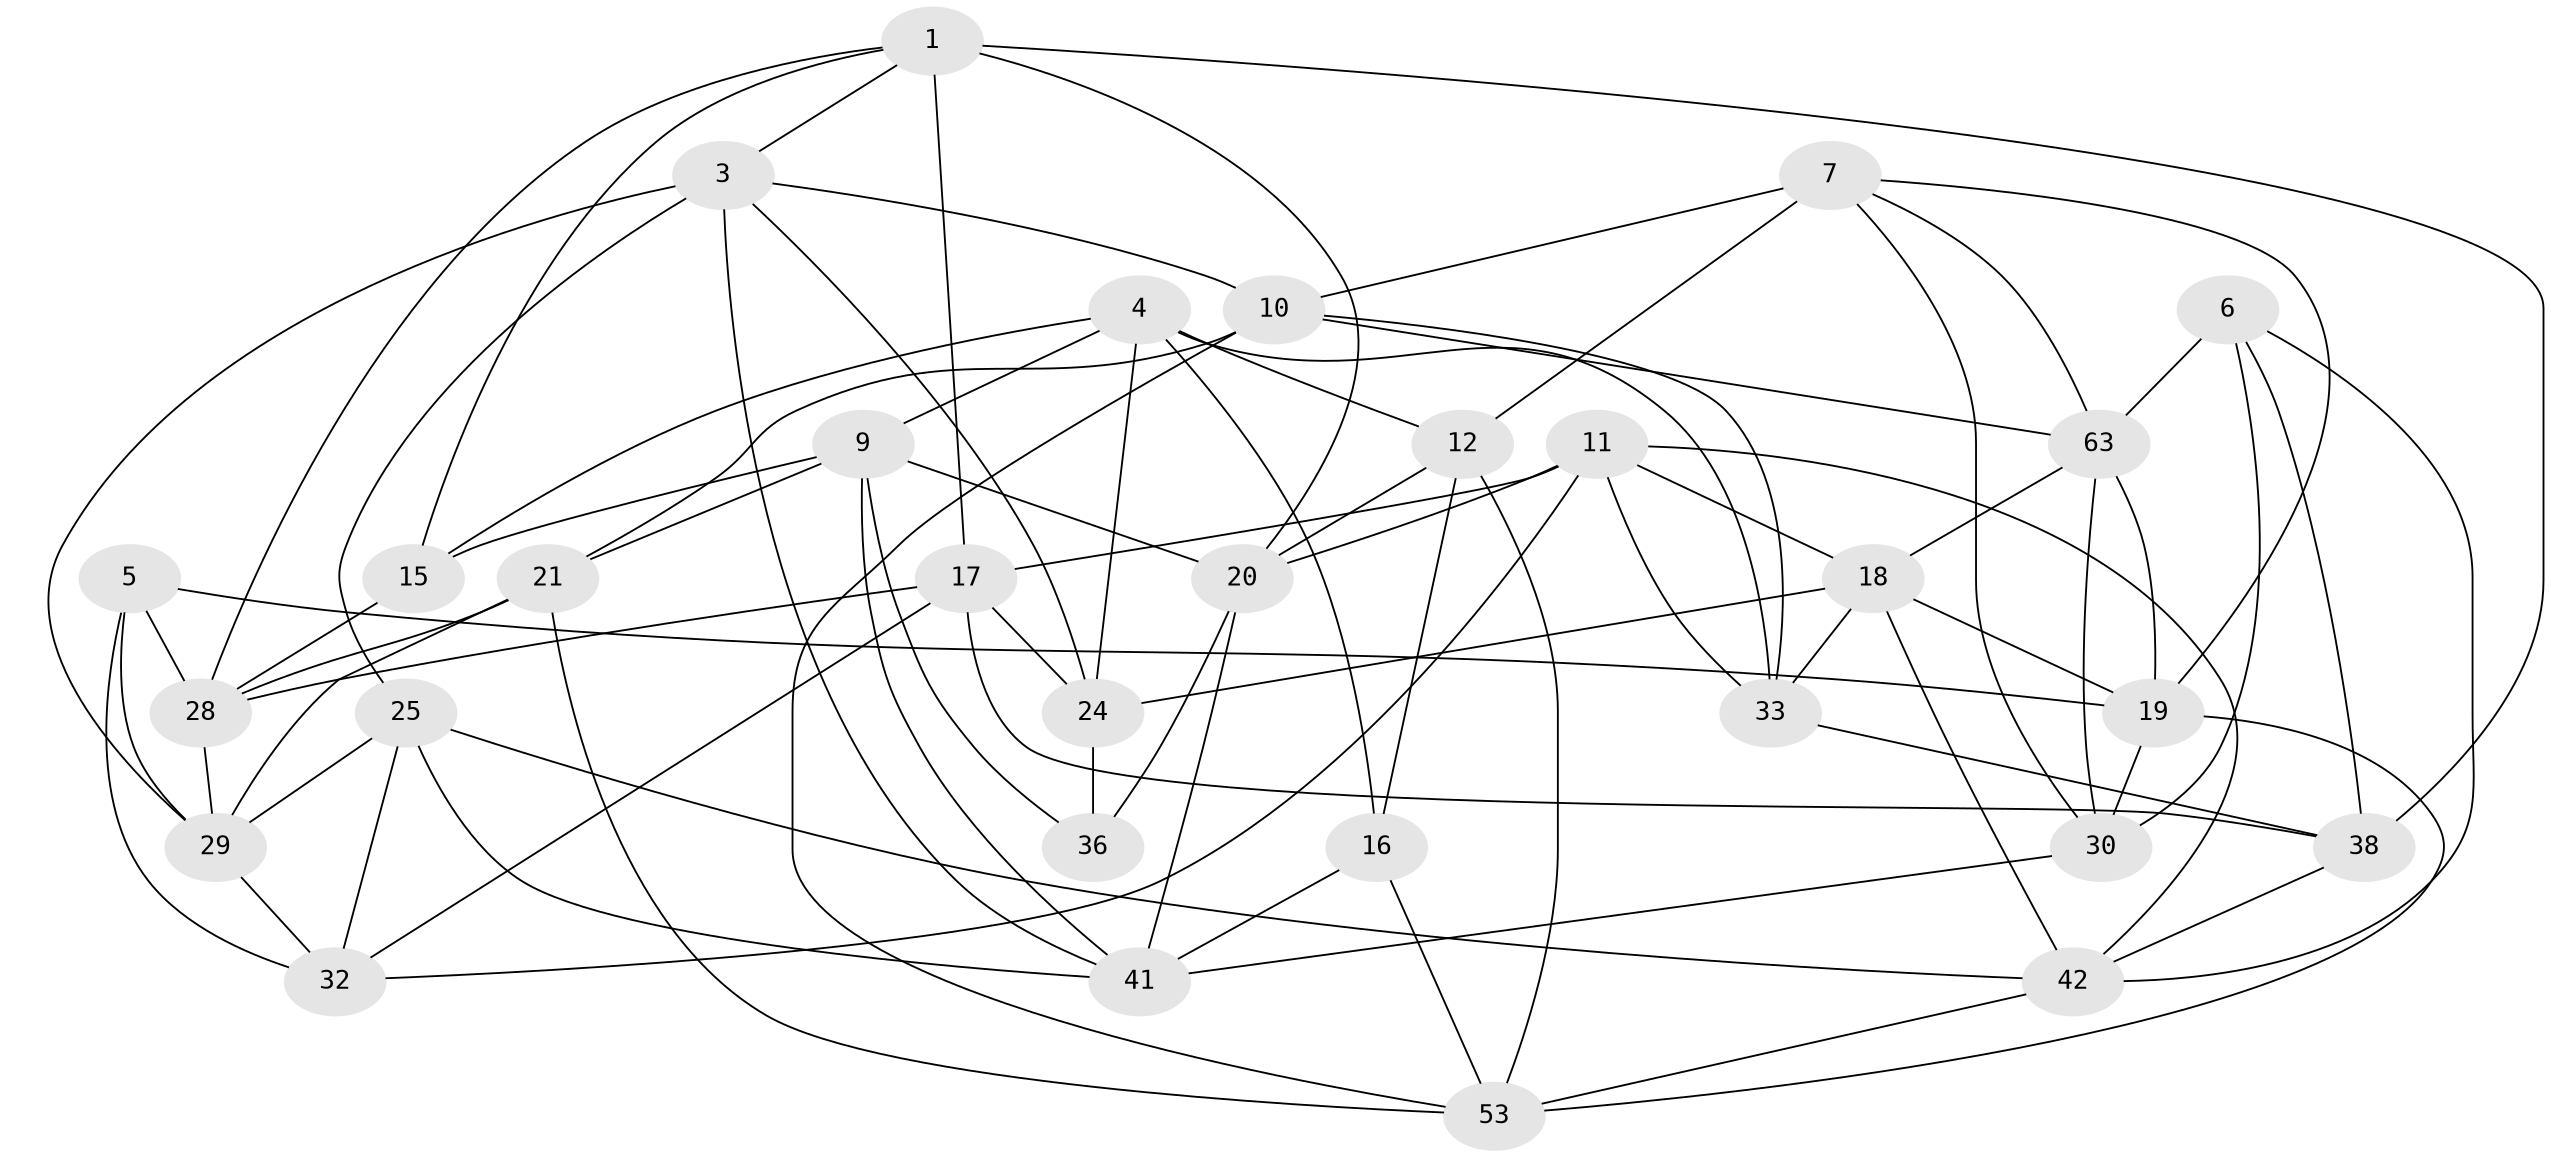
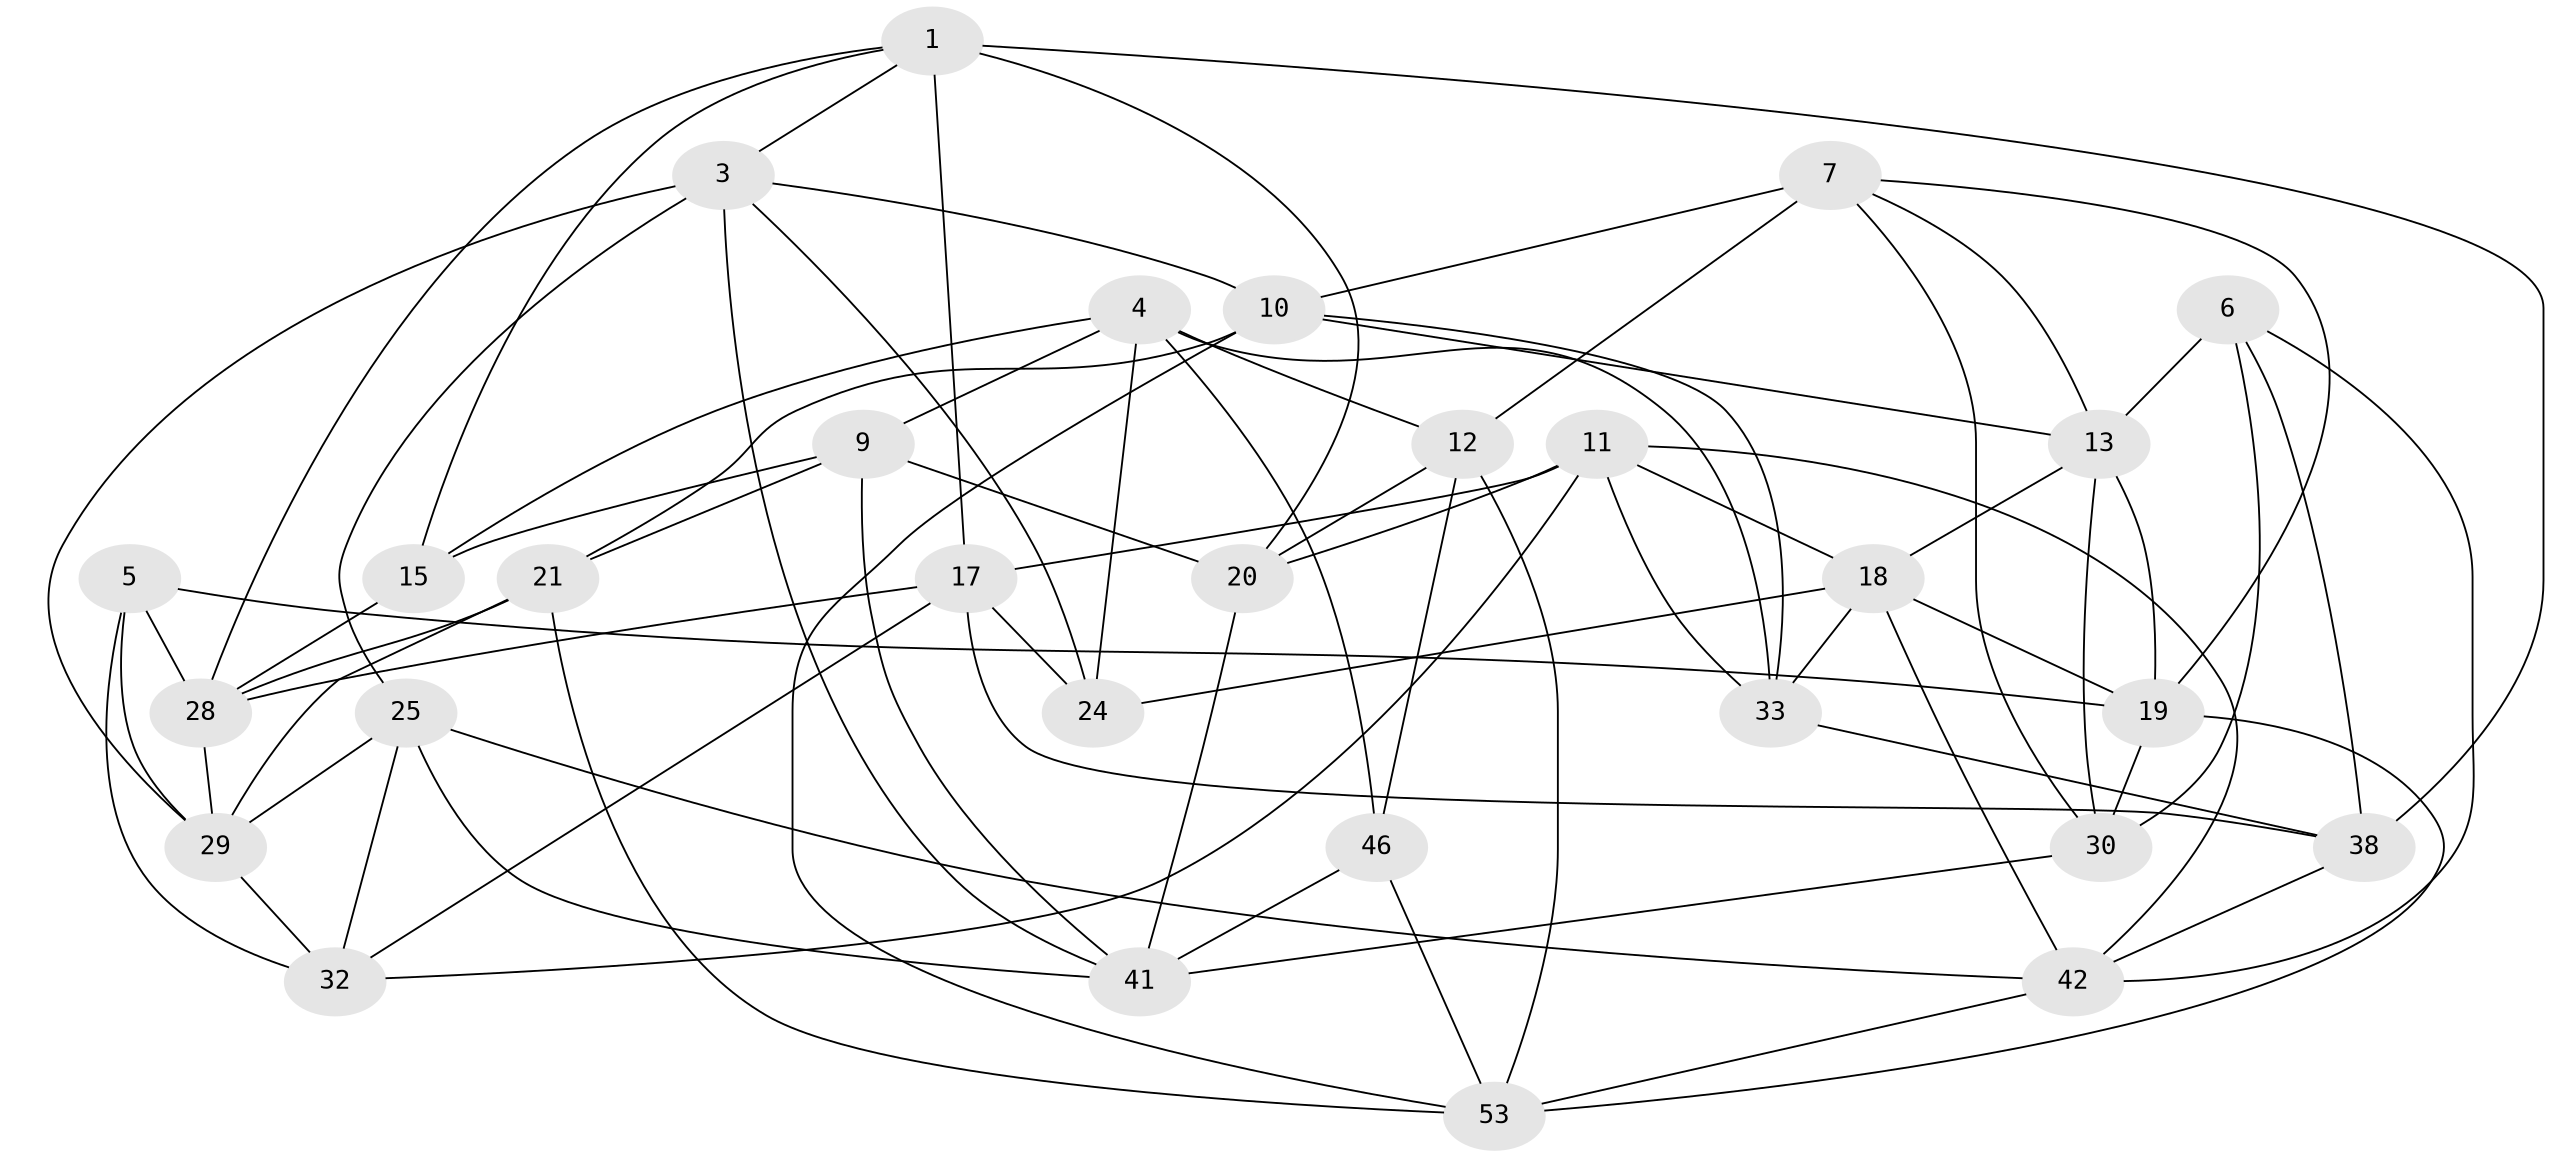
(2099, 444) -> (2099, 444)
(1093, 847) -> none
(1377, 847) -> (1377, 847)
